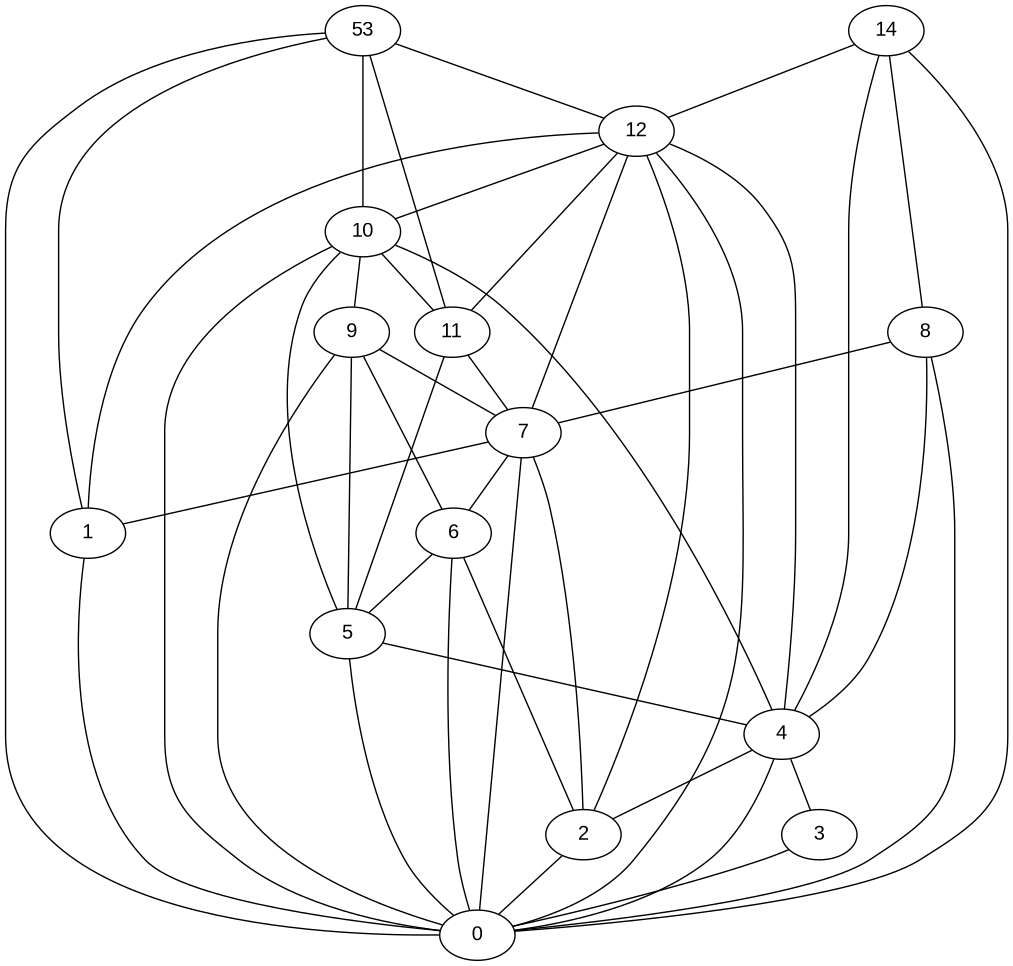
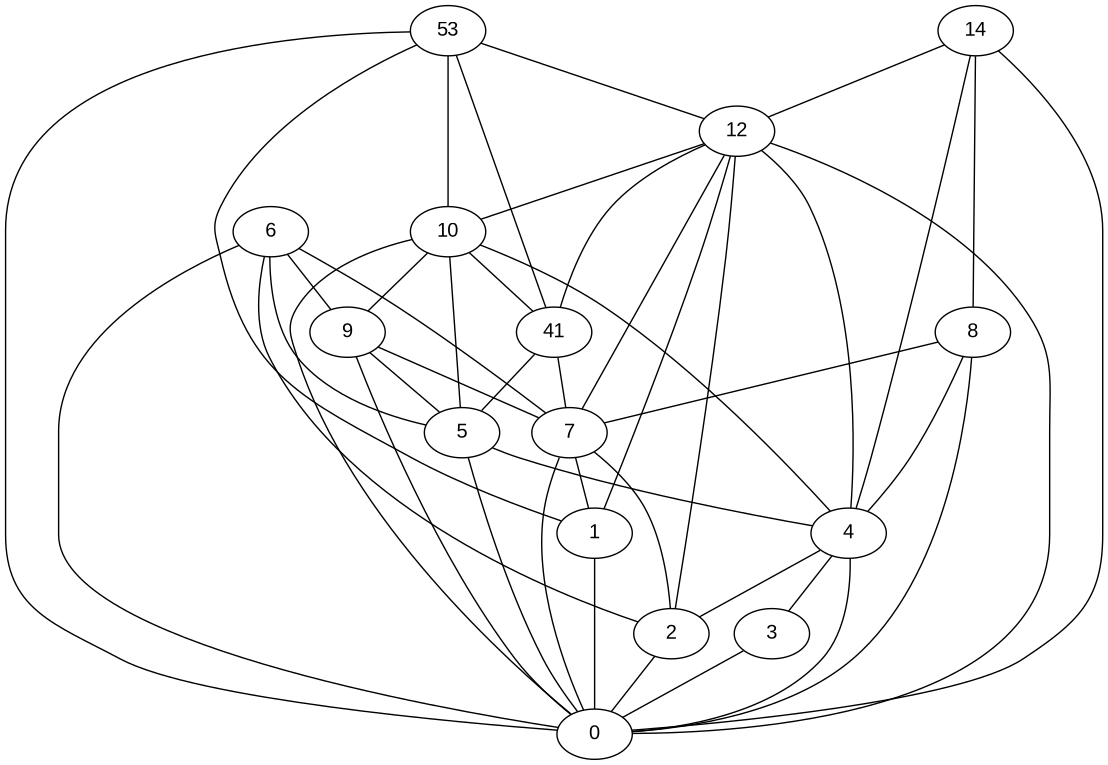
(452, 332) -> (554, 332)
(403, 433) -> (308, 281)
